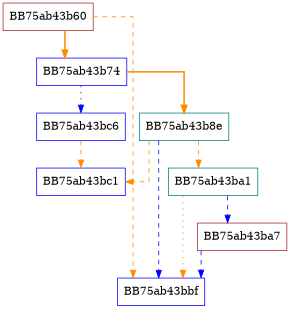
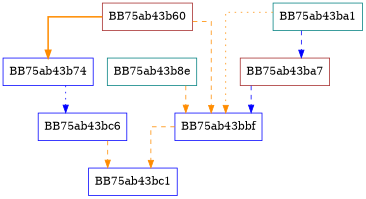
(172, 72) -> none
(199, 150) -> none
(149, 169) -> (151, 132)
(159, 205) -> (186, 95)
